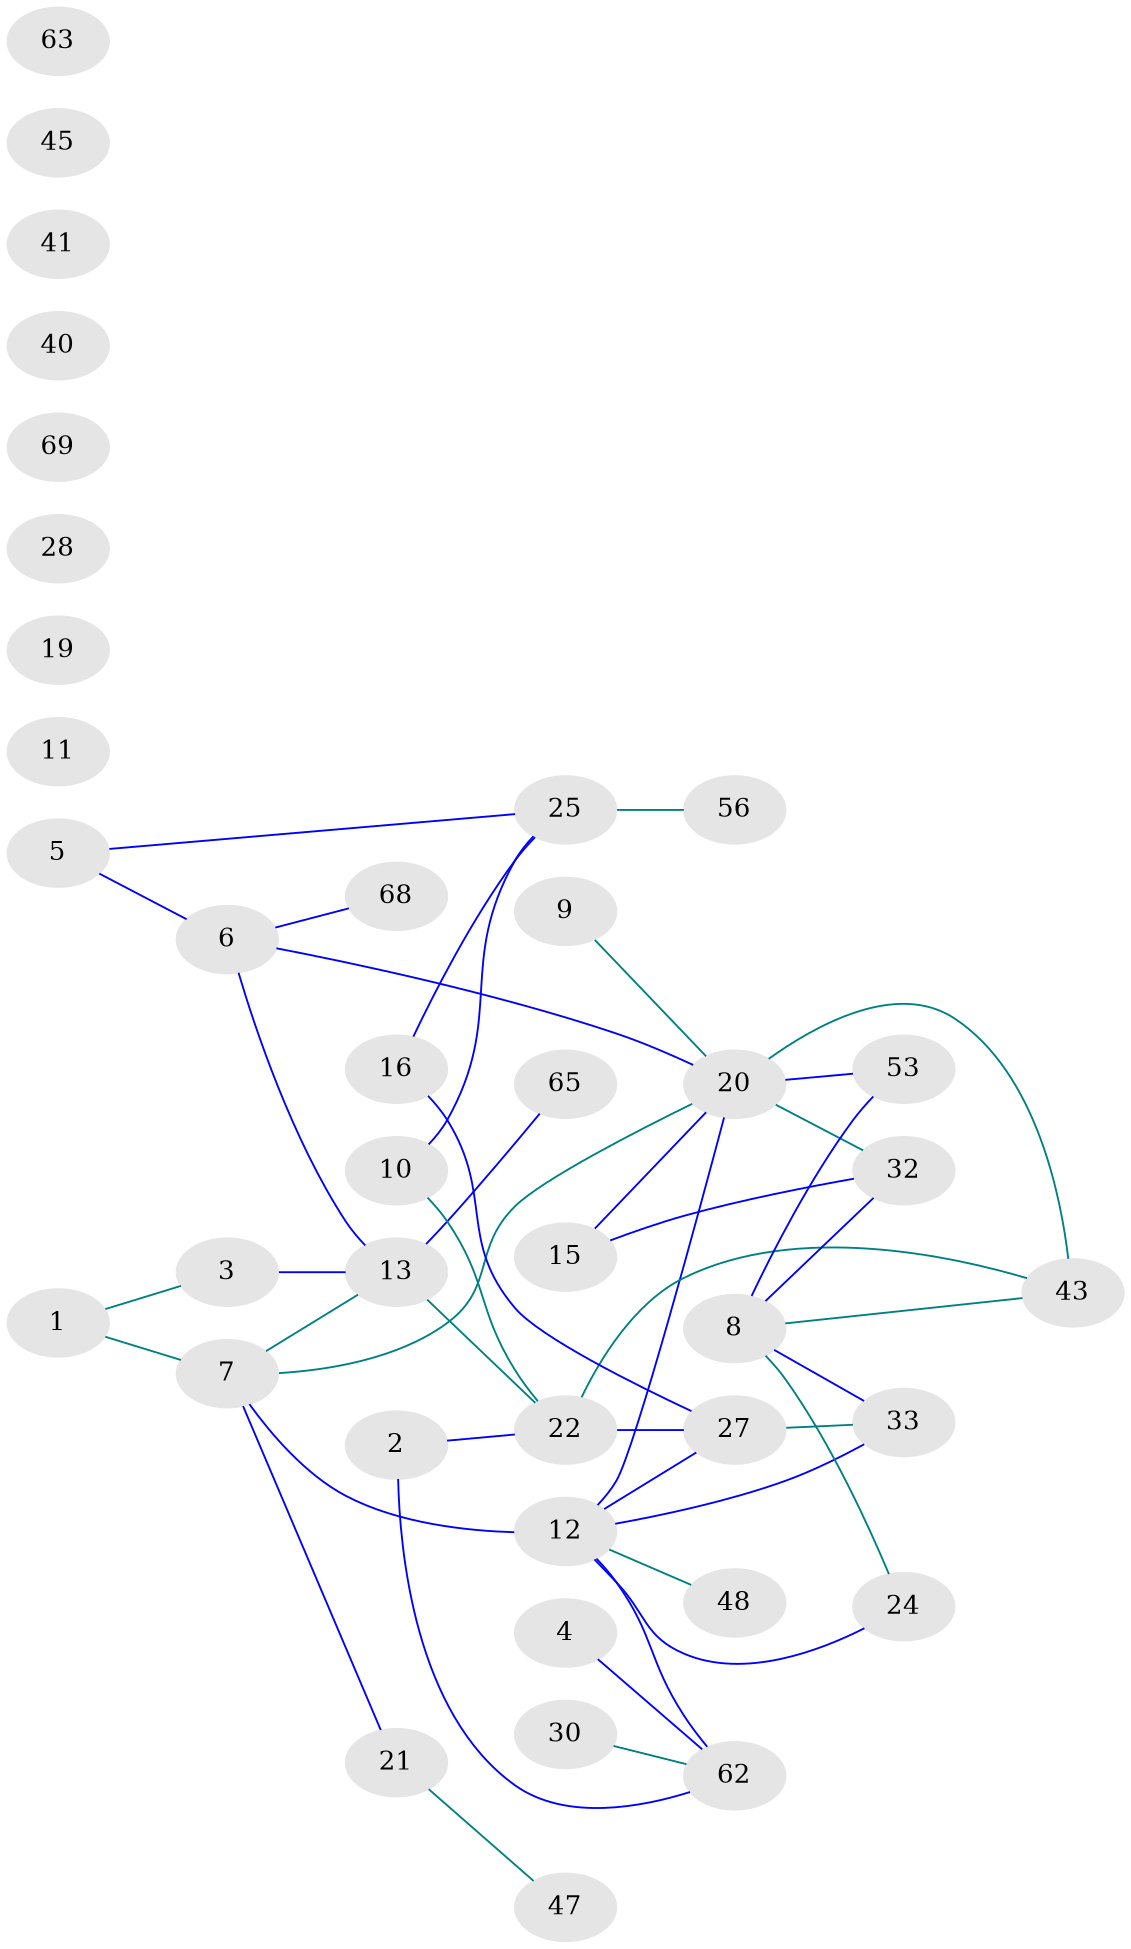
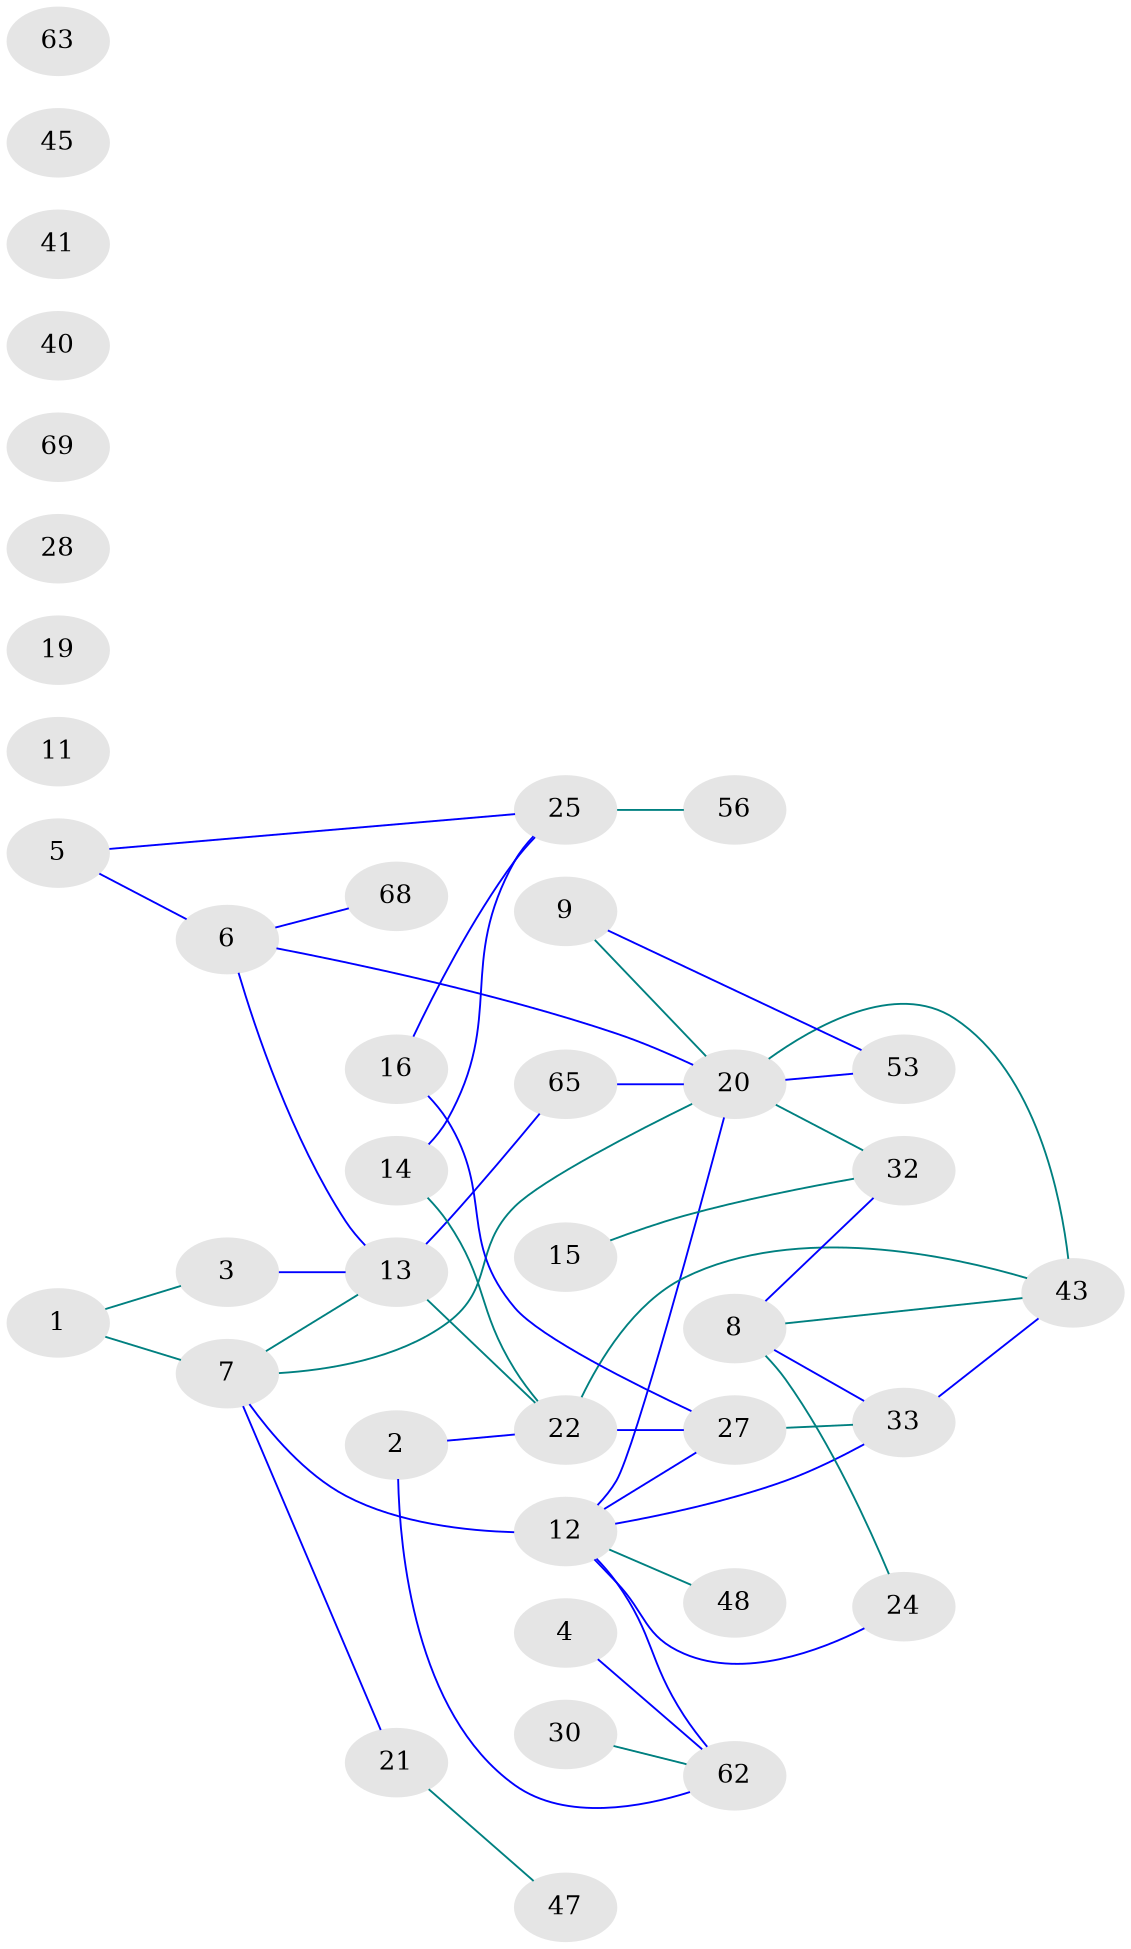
(650, 1170) -> (650, 1084)
(397, 1171) -> (397, 1171)
(800, 1202) -> (735, 990)
(731, 1204) -> (731, 1204)
none -> (988, 1358)
